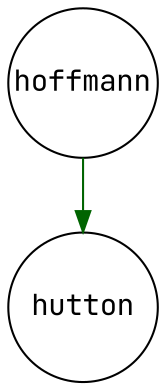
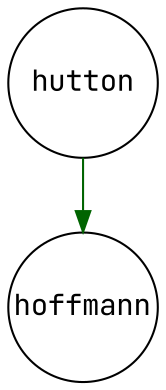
(83, 184) -> (83, 184)
